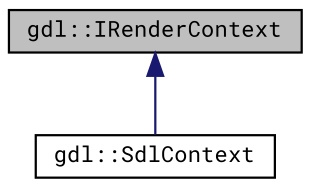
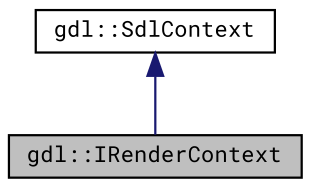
(155, 106) -> (155, 106)
